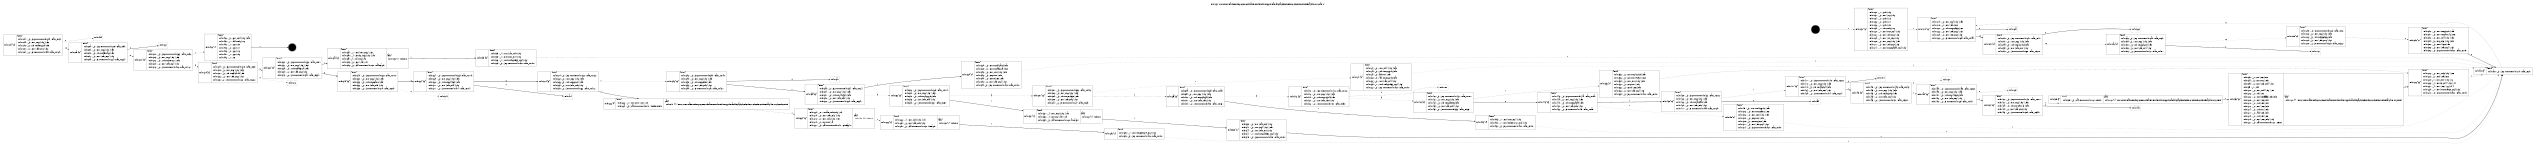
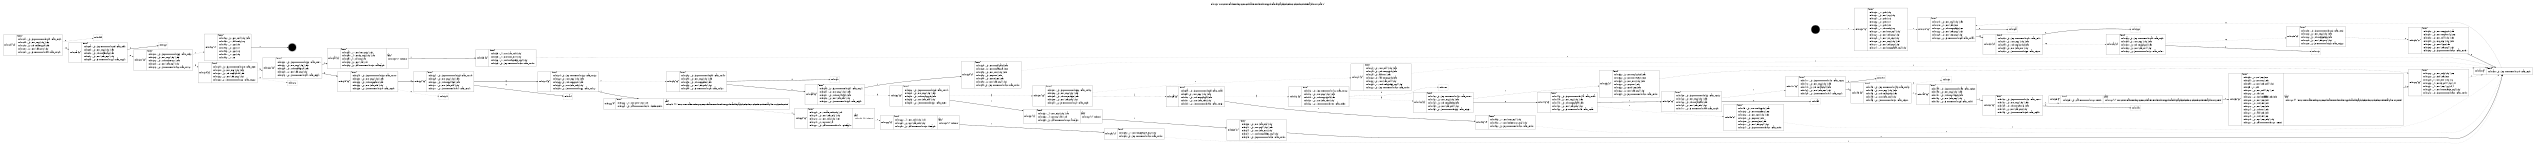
(2013, 90) -> none
